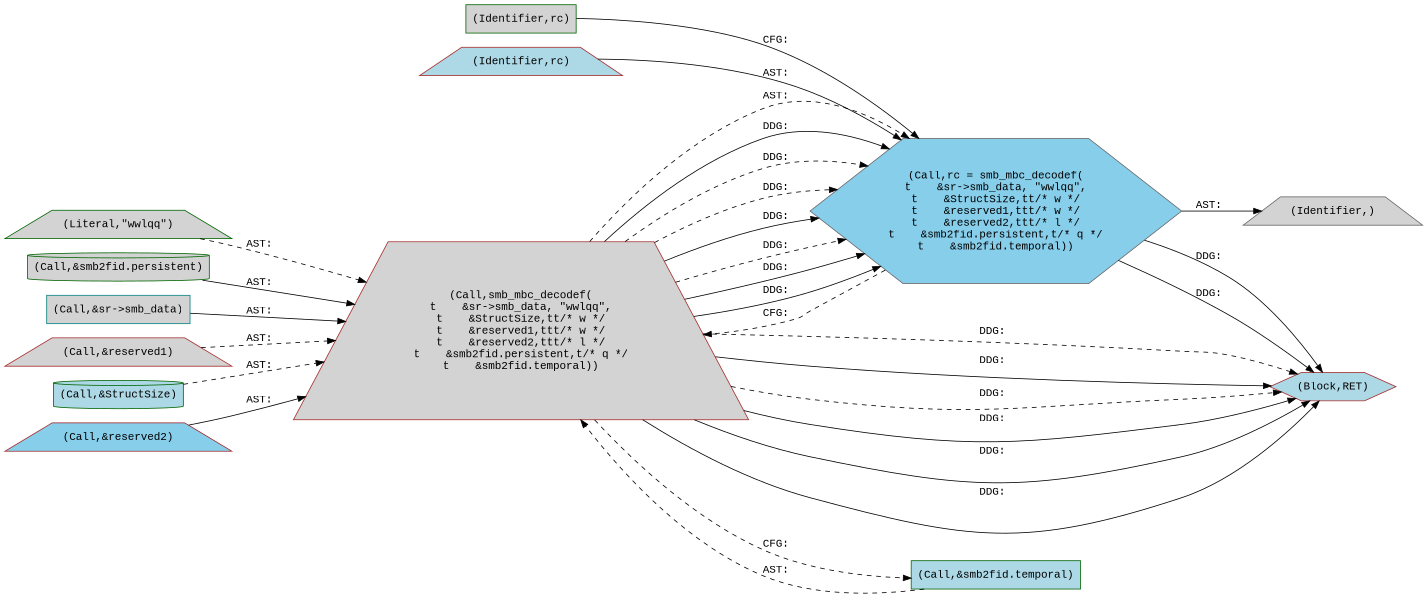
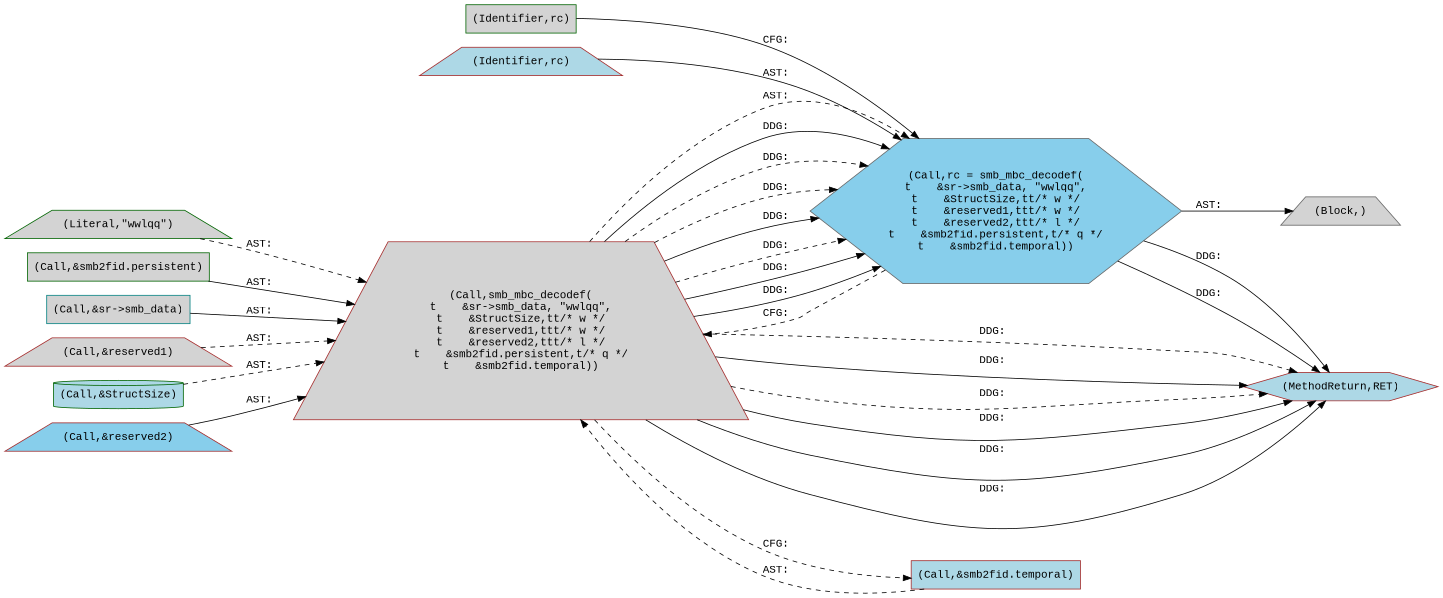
(1333, 211) -> (1341, 211)
(118, 267) -> (118, 267)
(1333, 387) -> (1341, 387)
(996, 575) -> (996, 575)
